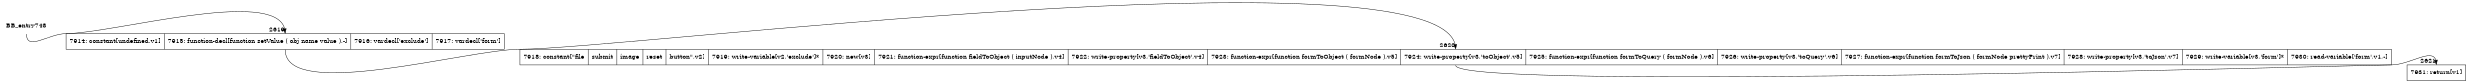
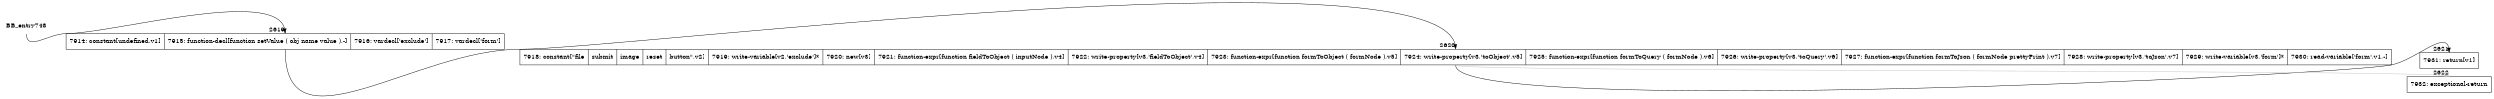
none -> (2449, 84)
